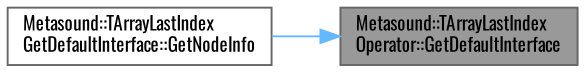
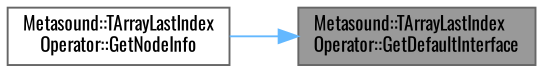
(140, 36) -> (119, 36)
